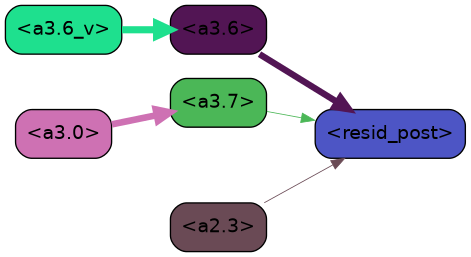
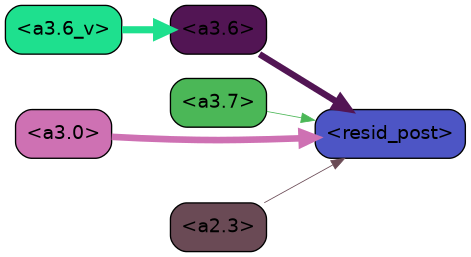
(134, 120) -> (207, 140)
